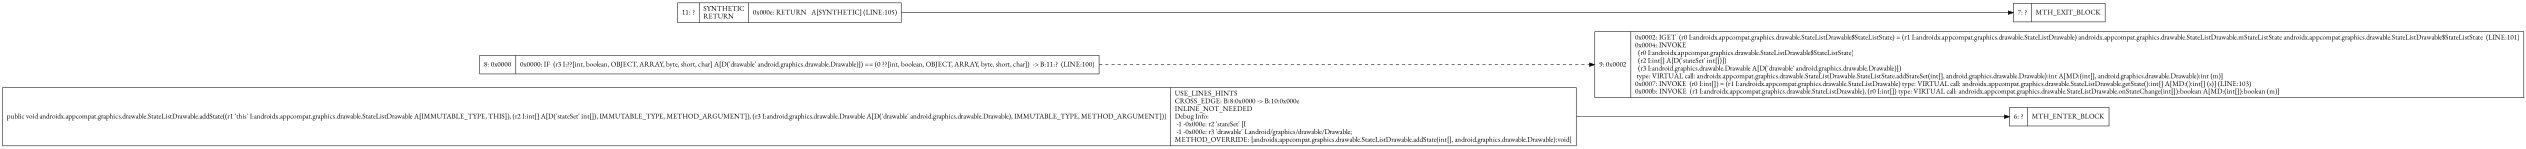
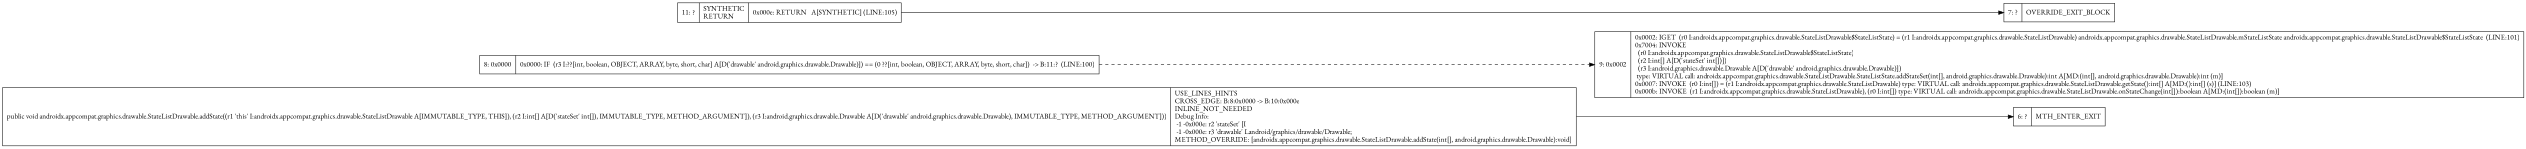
(2068, 12) -> (2068, 12)
(1662, 45) -> (1662, 45)
(2068, 116) -> (2068, 116)
